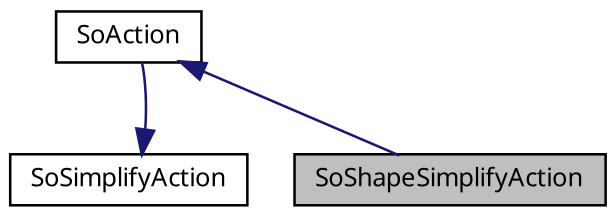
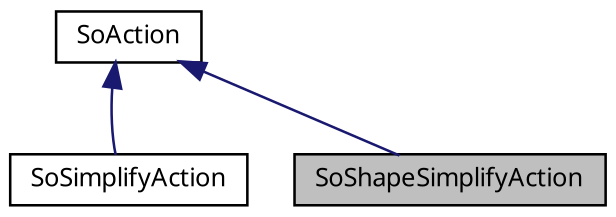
(146, 96) -> (112, 121)
